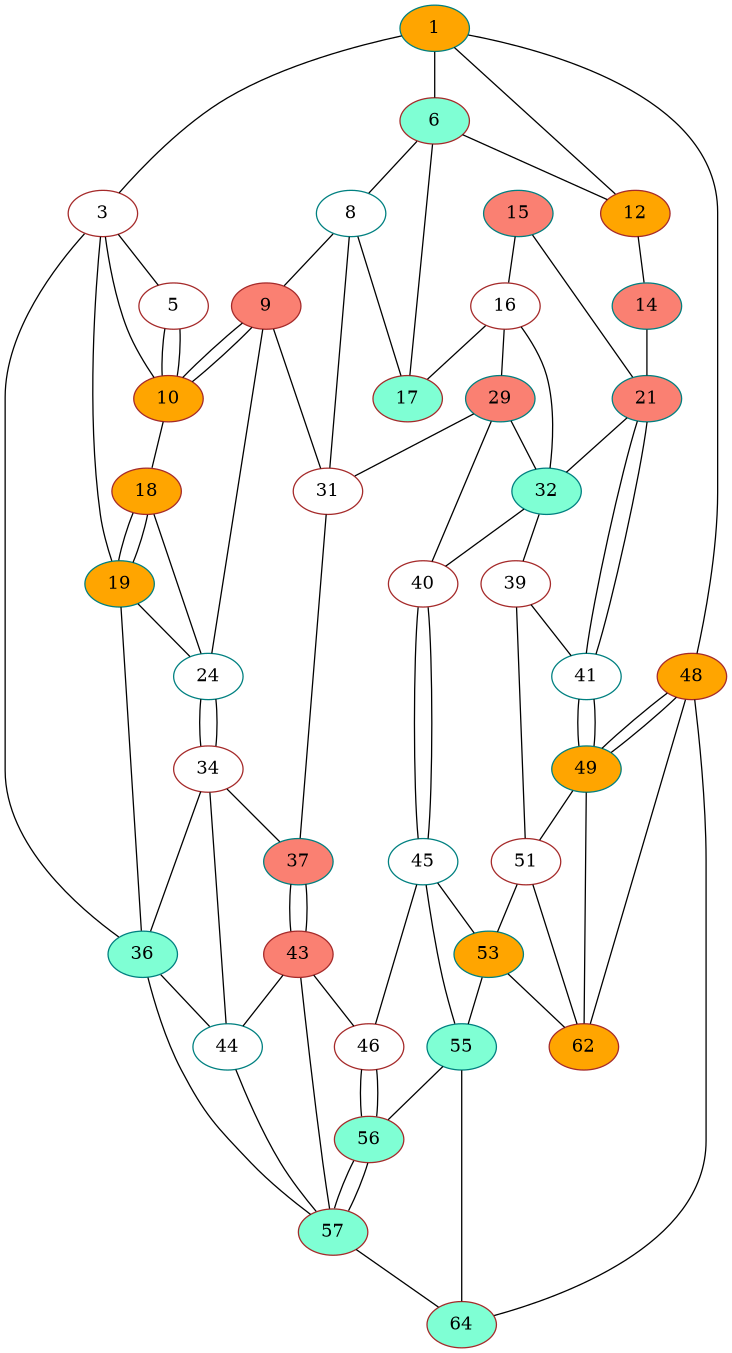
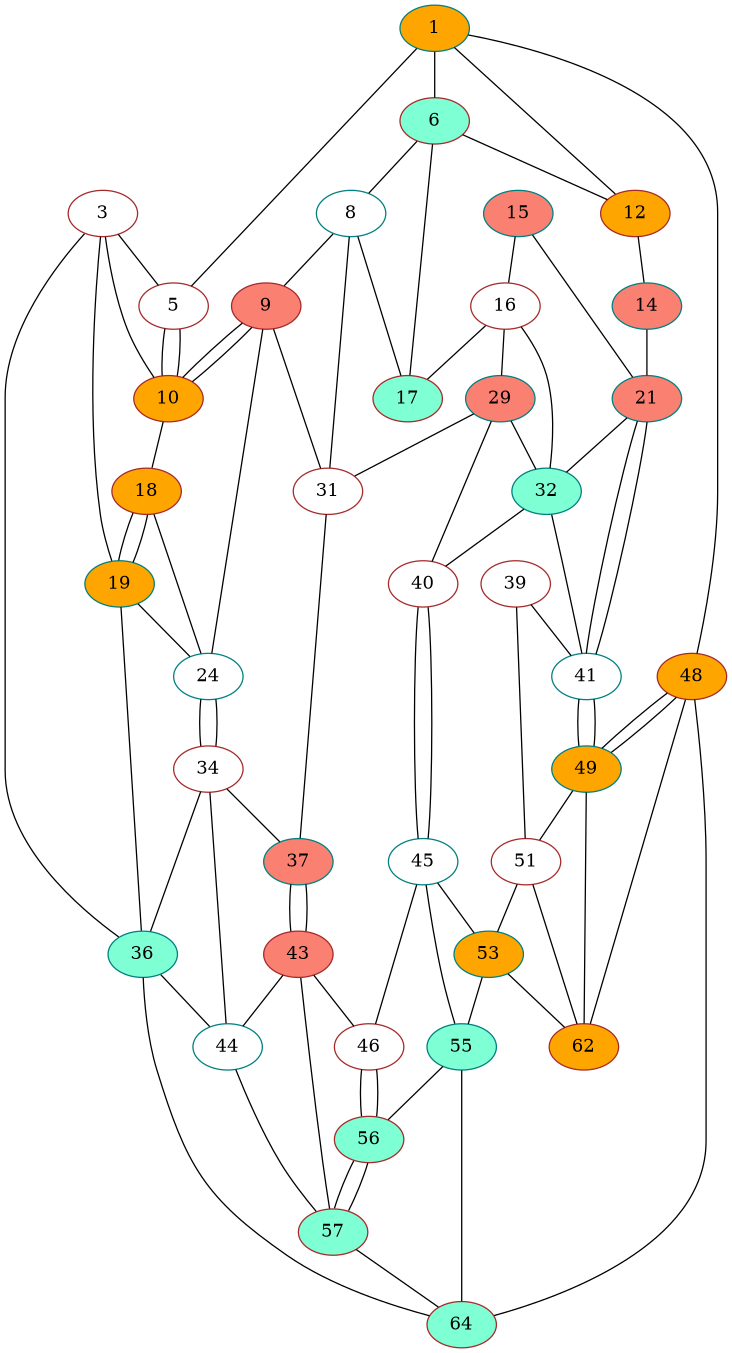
(246, 88) -> (304, 167)
(531, 538) -> (567, 584)
(206, 1112) -> (221, 1201)
